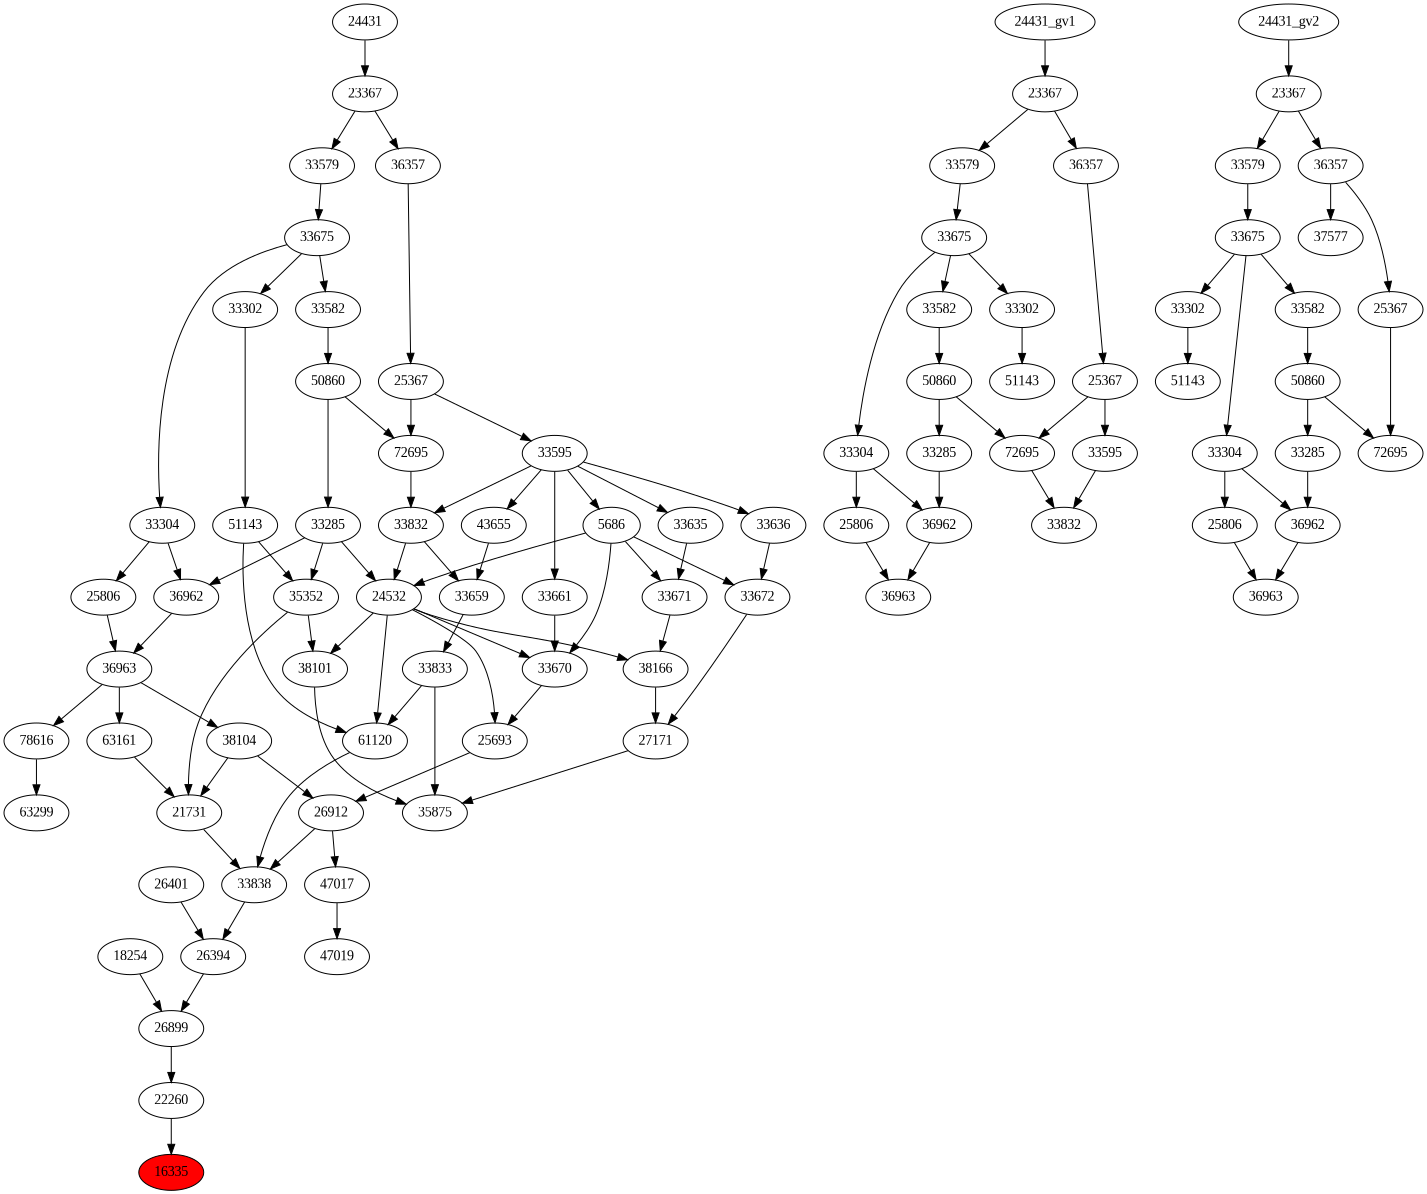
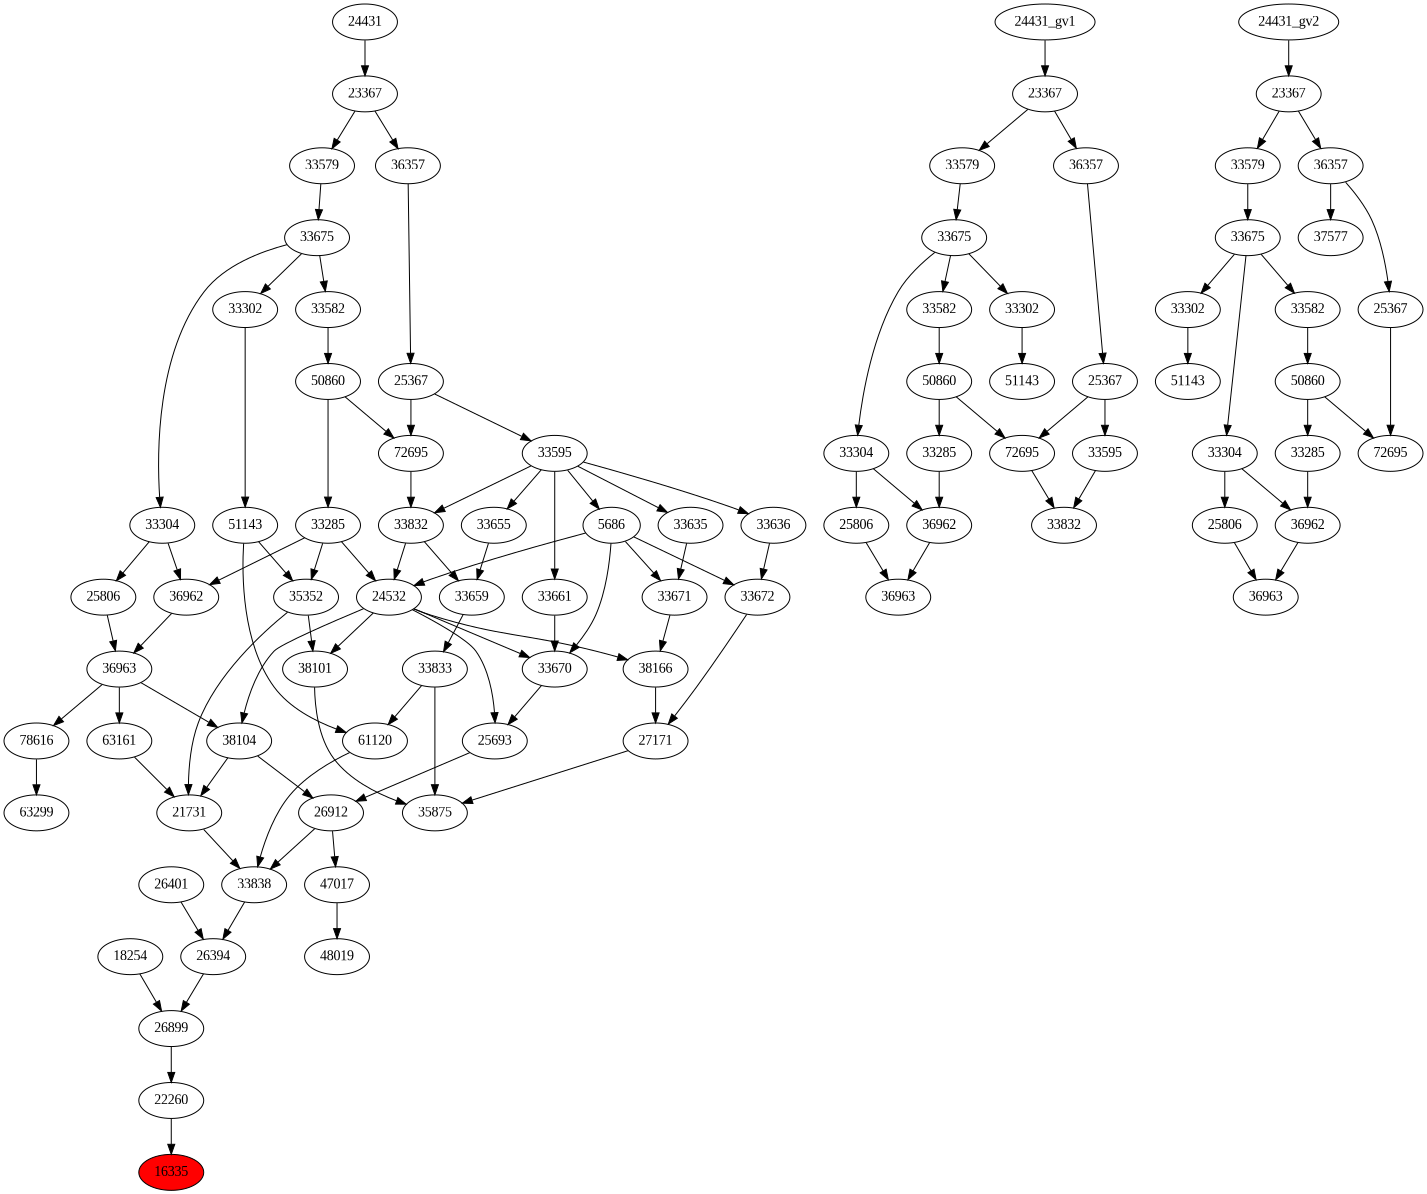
(494, 525) -> (494, 525)
(382, 664) -> (287, 643)
(337, 957) -> (337, 957)
